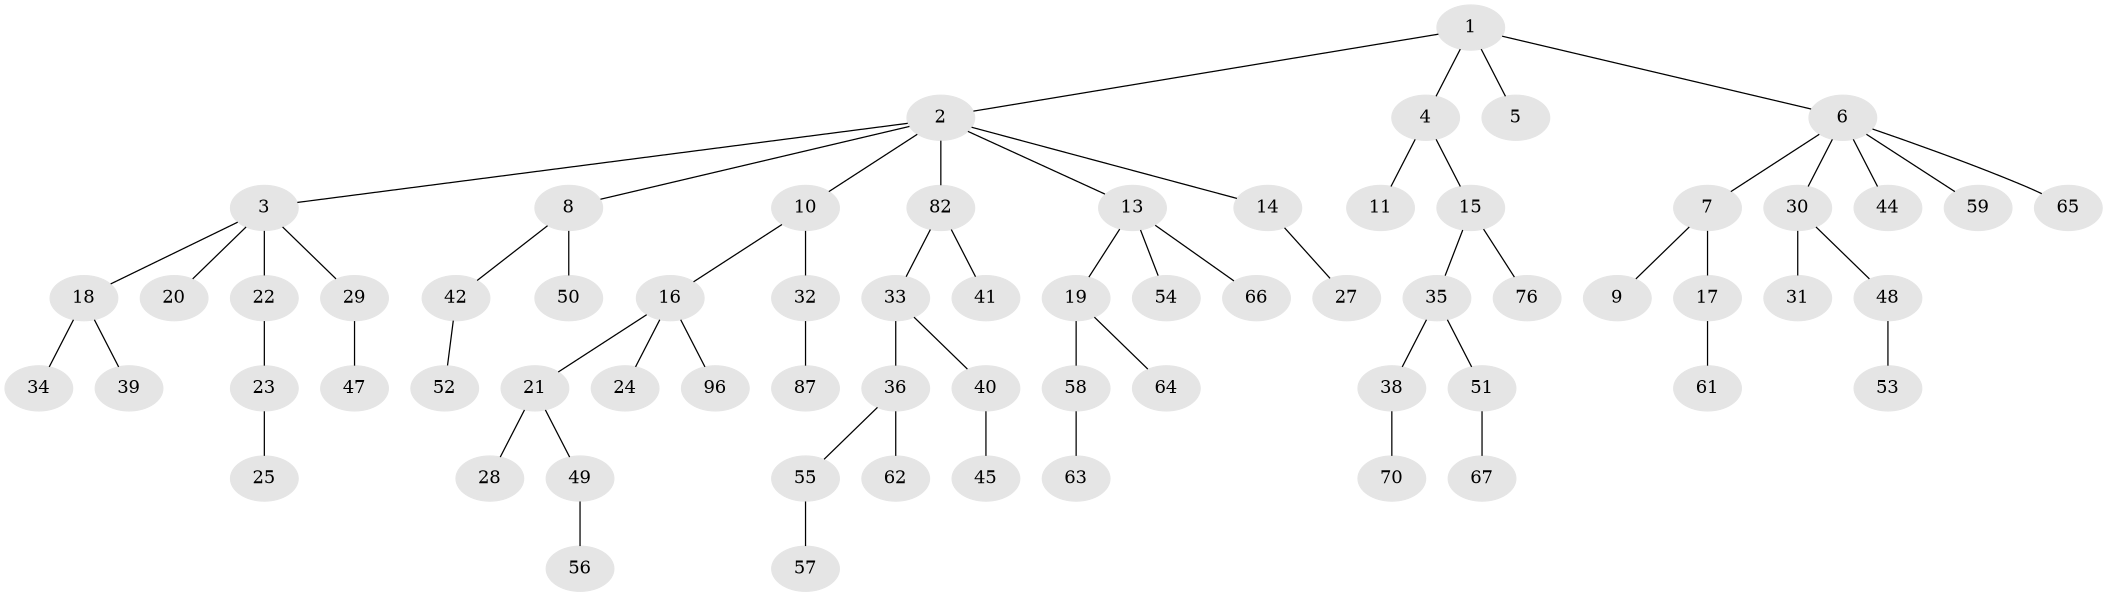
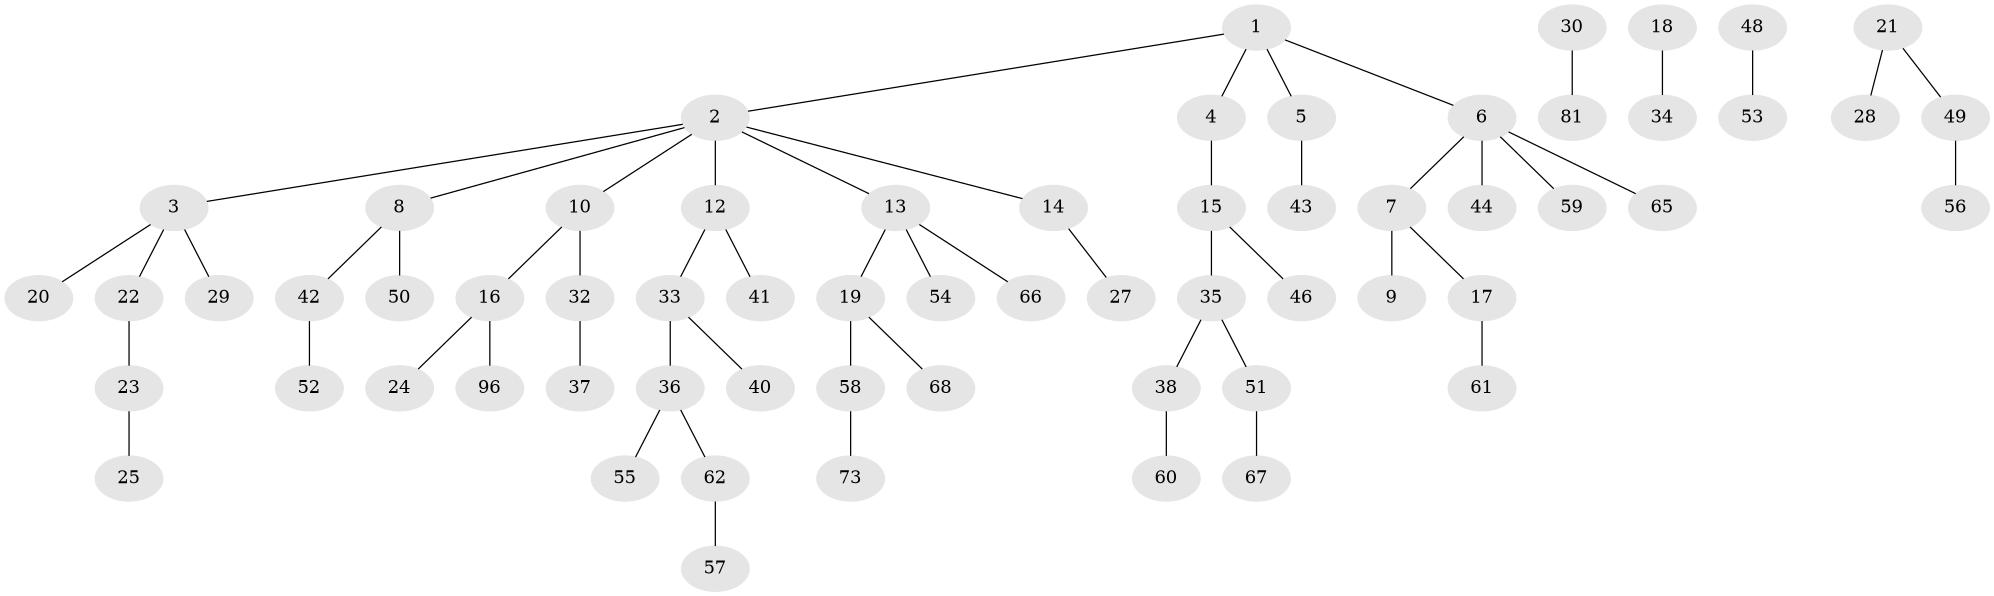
(1820, 163) -> none
(941, 208) -> (715, 208)
none -> (1302, 208)
(1381, 208) -> none
(174, 253) -> none
(1843, 253) -> none
(1527, 298) -> (1302, 298)
(1798, 298) -> (1572, 118)
(602, 343) -> none
(129, 388) -> none
(355, 388) -> none
(806, 388) -> (580, 388)
(1166, 388) -> (941, 388)
(986, 479) -> none
(1076, 479) -> (851, 479)
(1392, 479) -> (1166, 479)
(806, 524) -> (715, 524)
